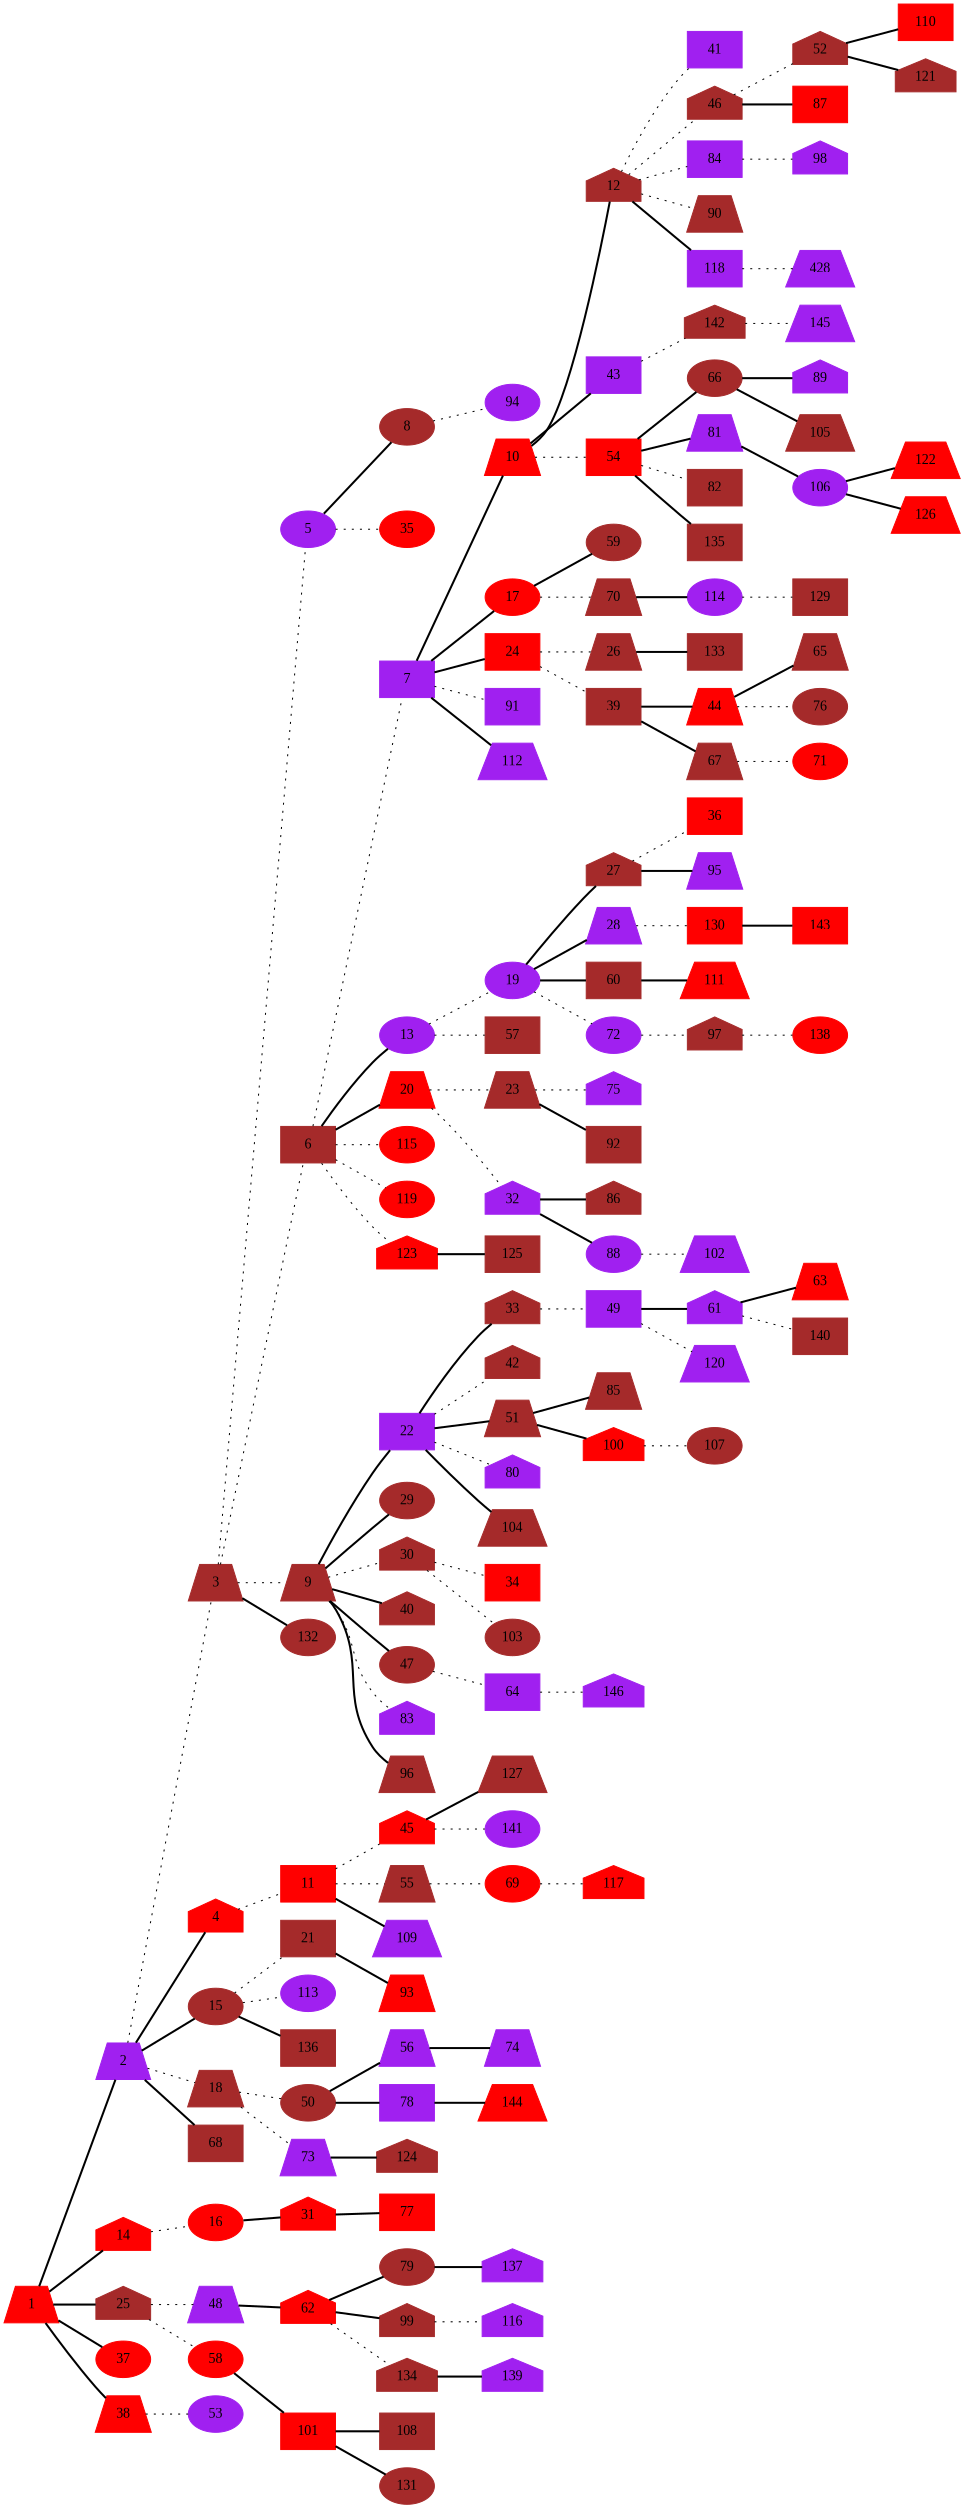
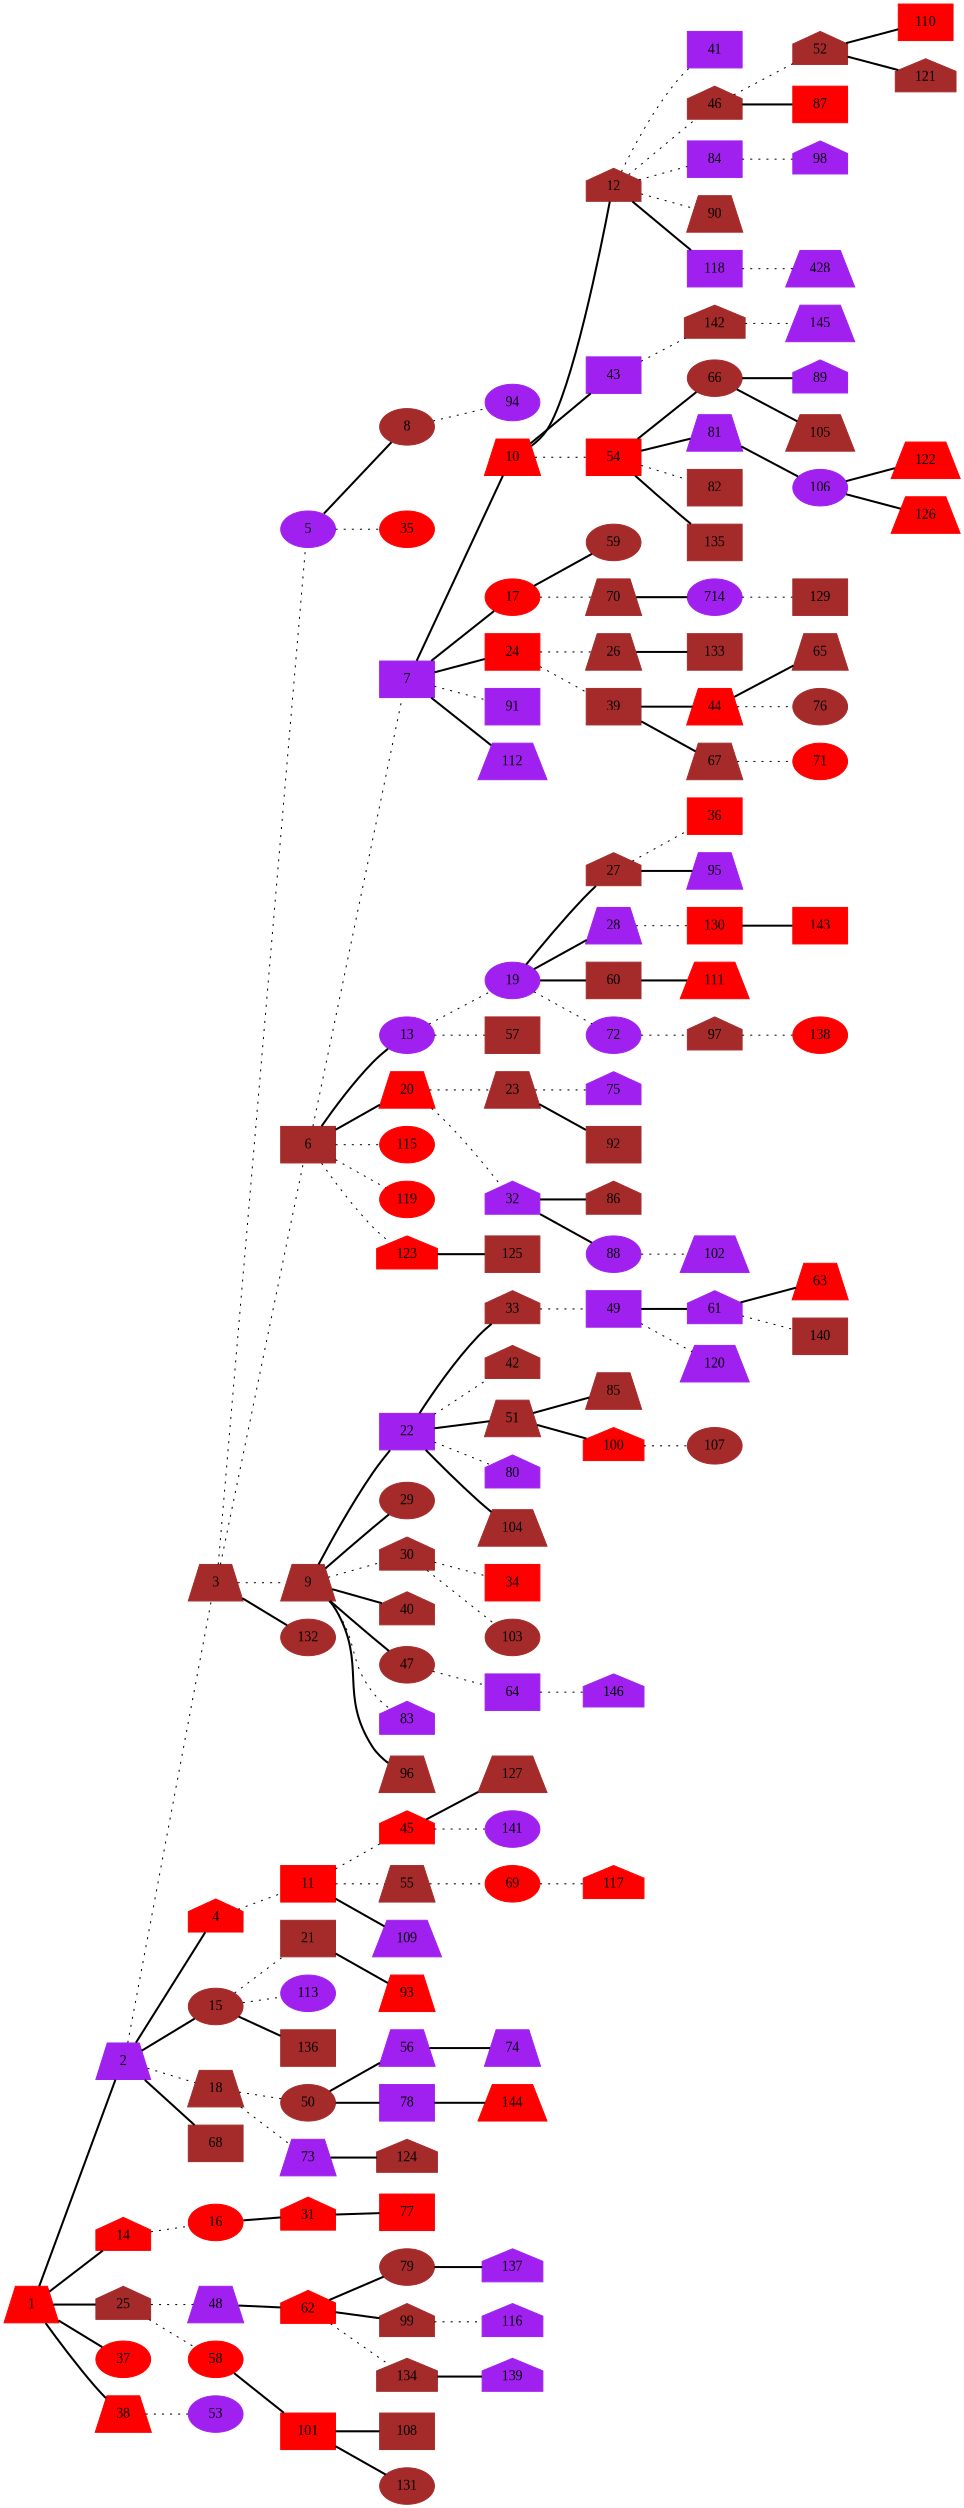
(715, 597) -> (715, 597)
